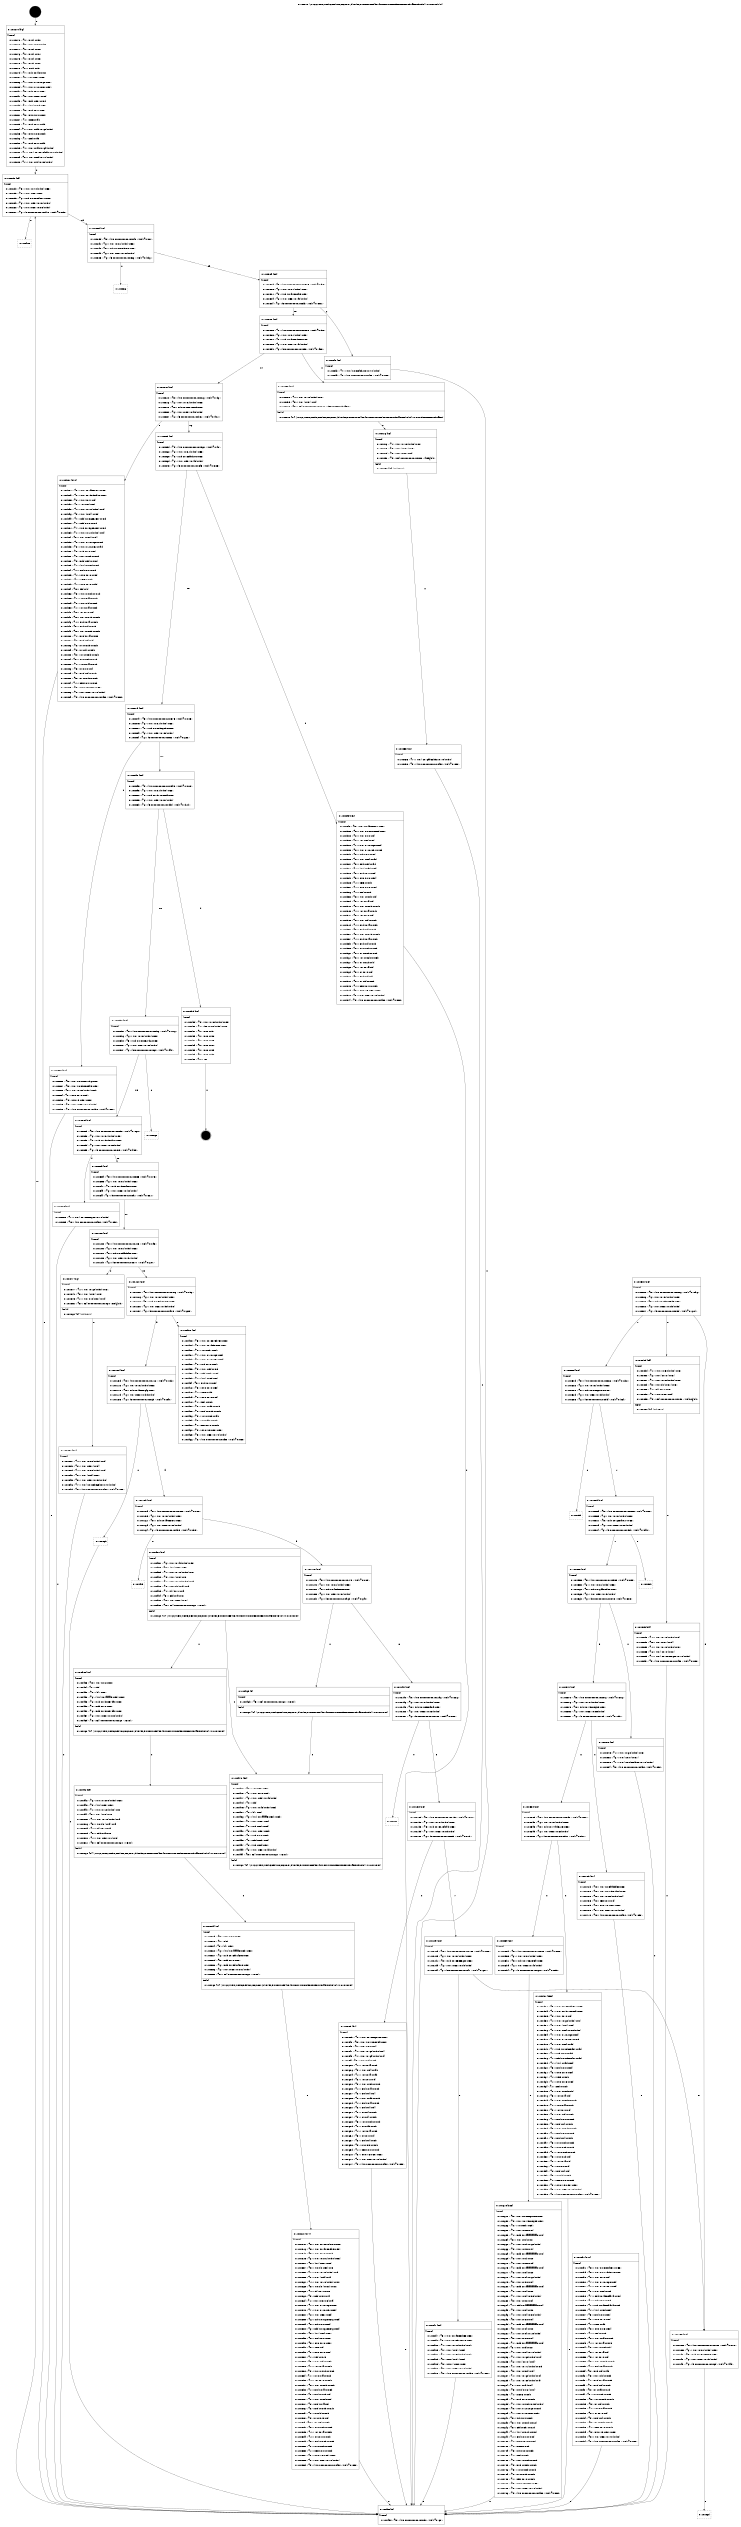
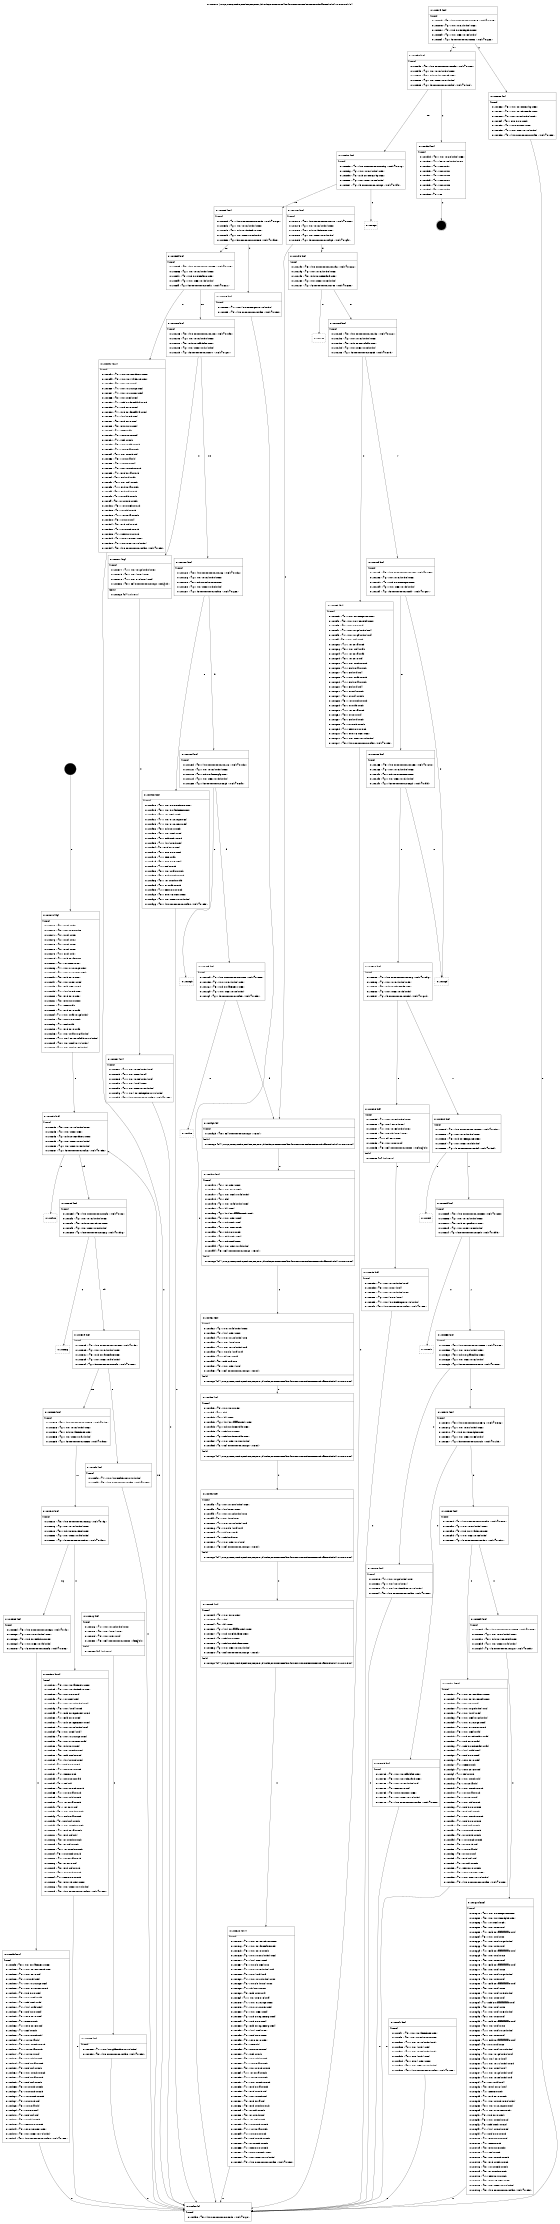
none -> (163, 322)
(360, 402) -> none
(174, 586) -> none
(265, 1533) -> (255, 1059)
(230, 1700) -> (278, 1289)
(704, 1820) -> (399, 875)
(69, 2135) -> (176, 1556)
(458, 2147) -> (439, 784)
